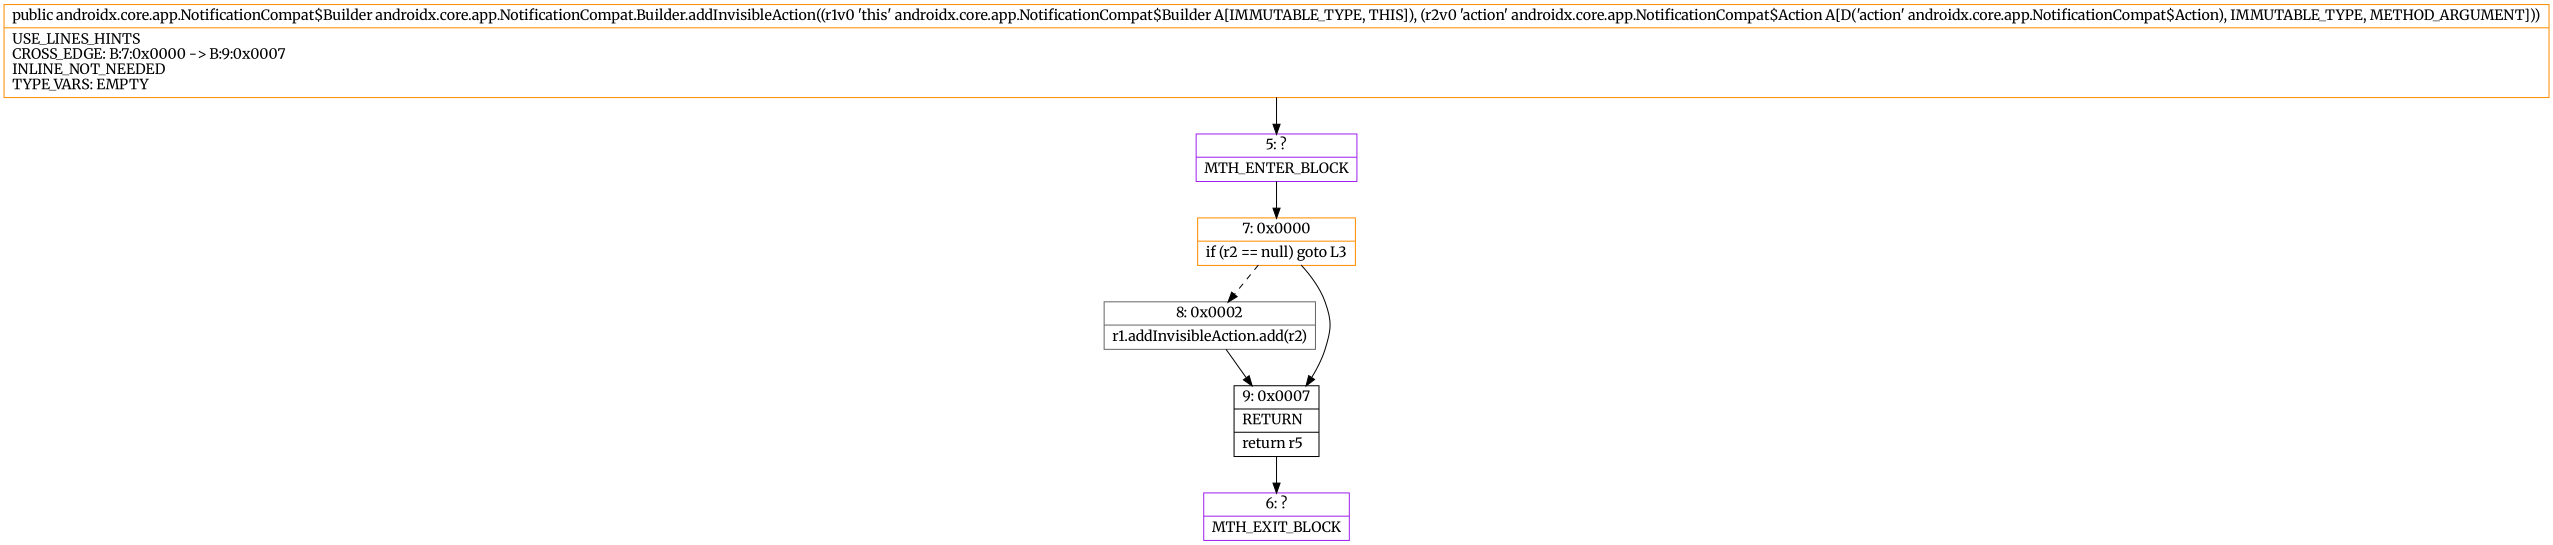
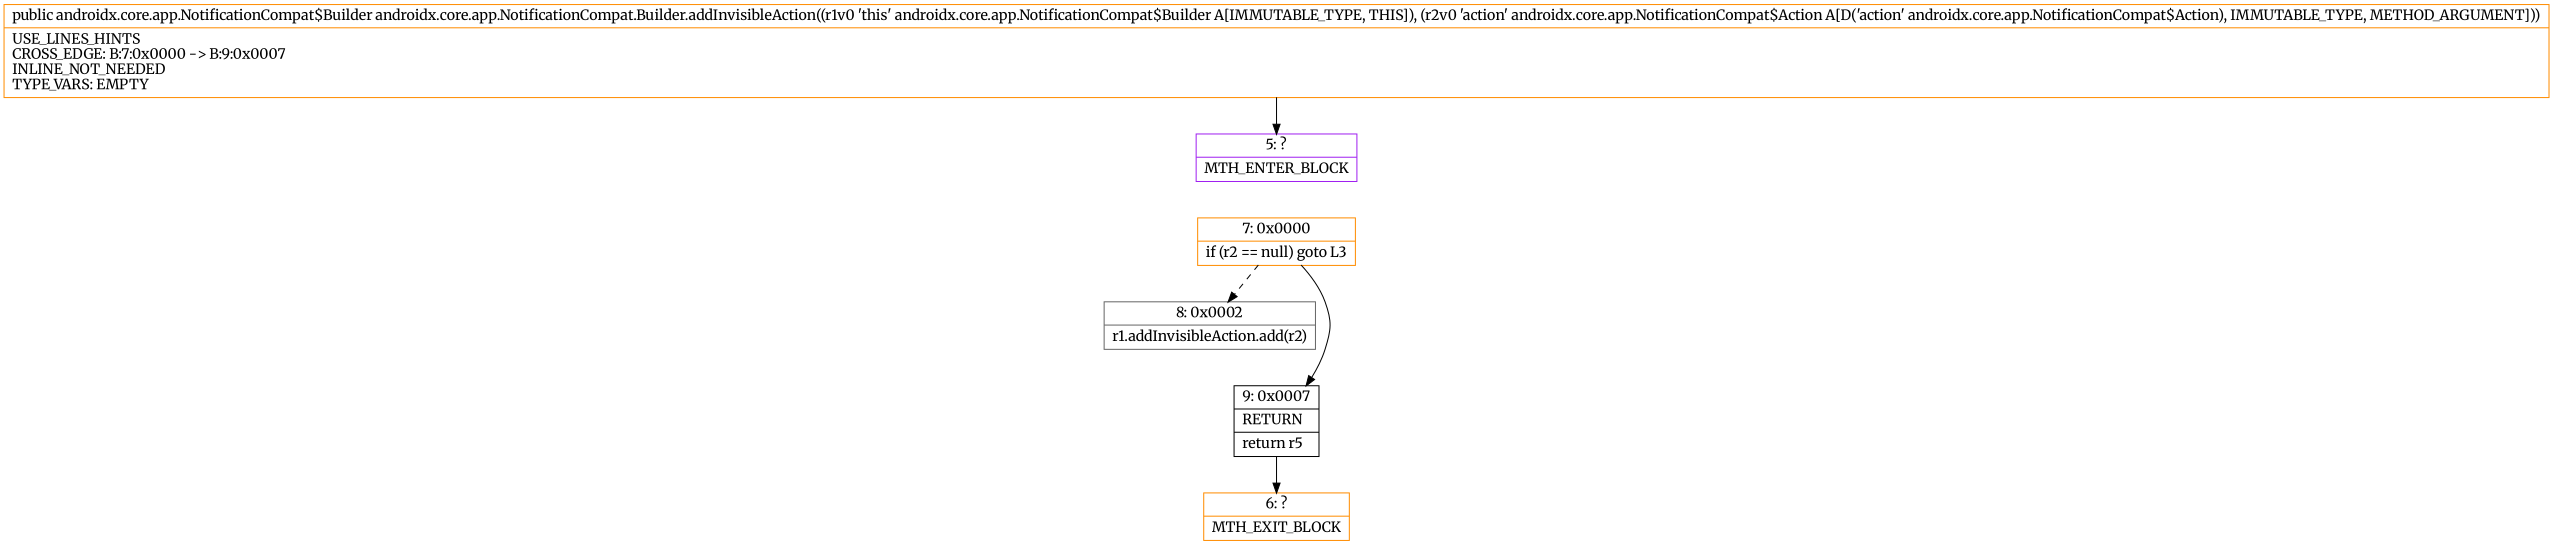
(1277, 195) -> none
(1236, 363) -> none
(1277, 517) -> (1277, 517)
